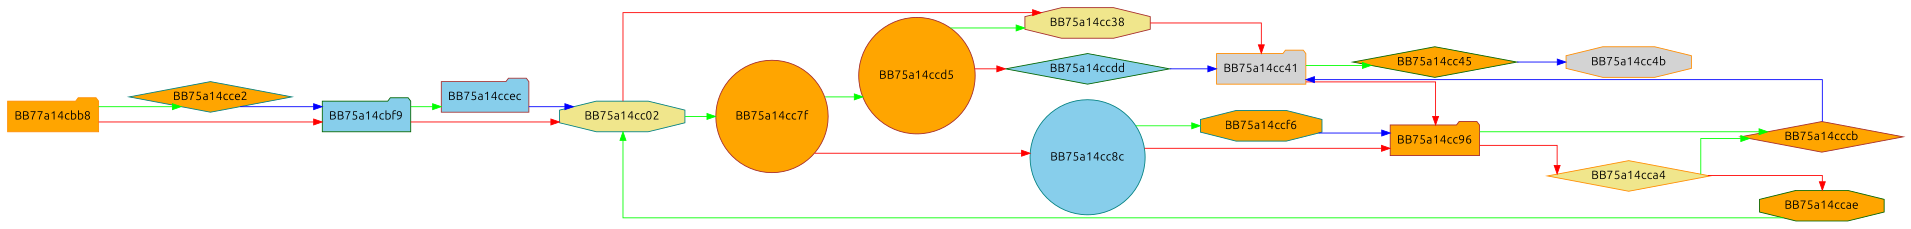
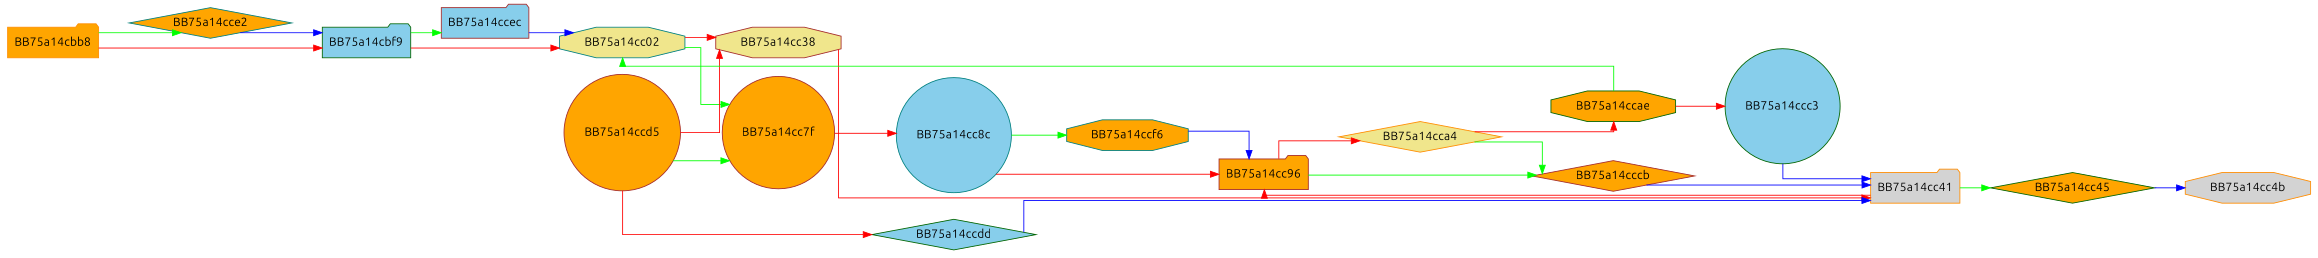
(983, 28) -> (720, 115)
(840, 97) -> (697, 161)
none -> (1783, 106)
(53, 116) -> (53, 43)
